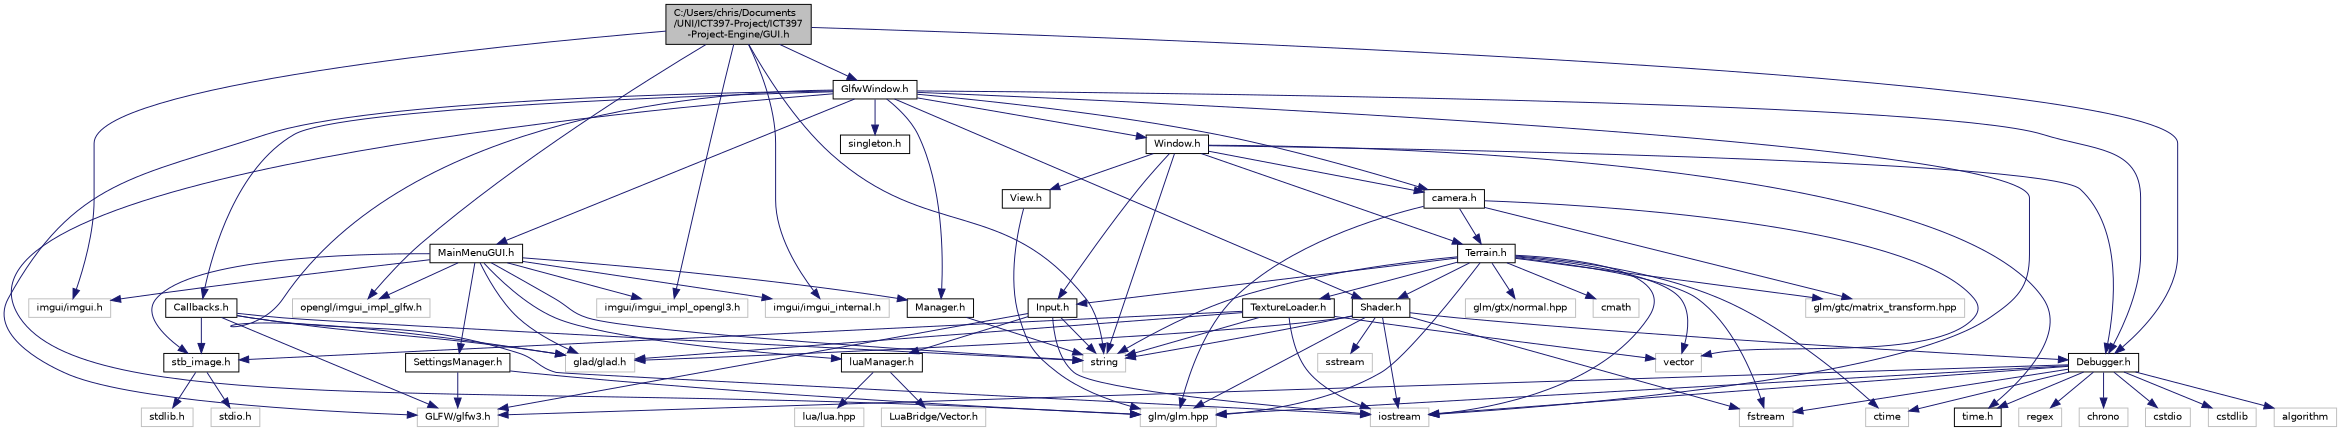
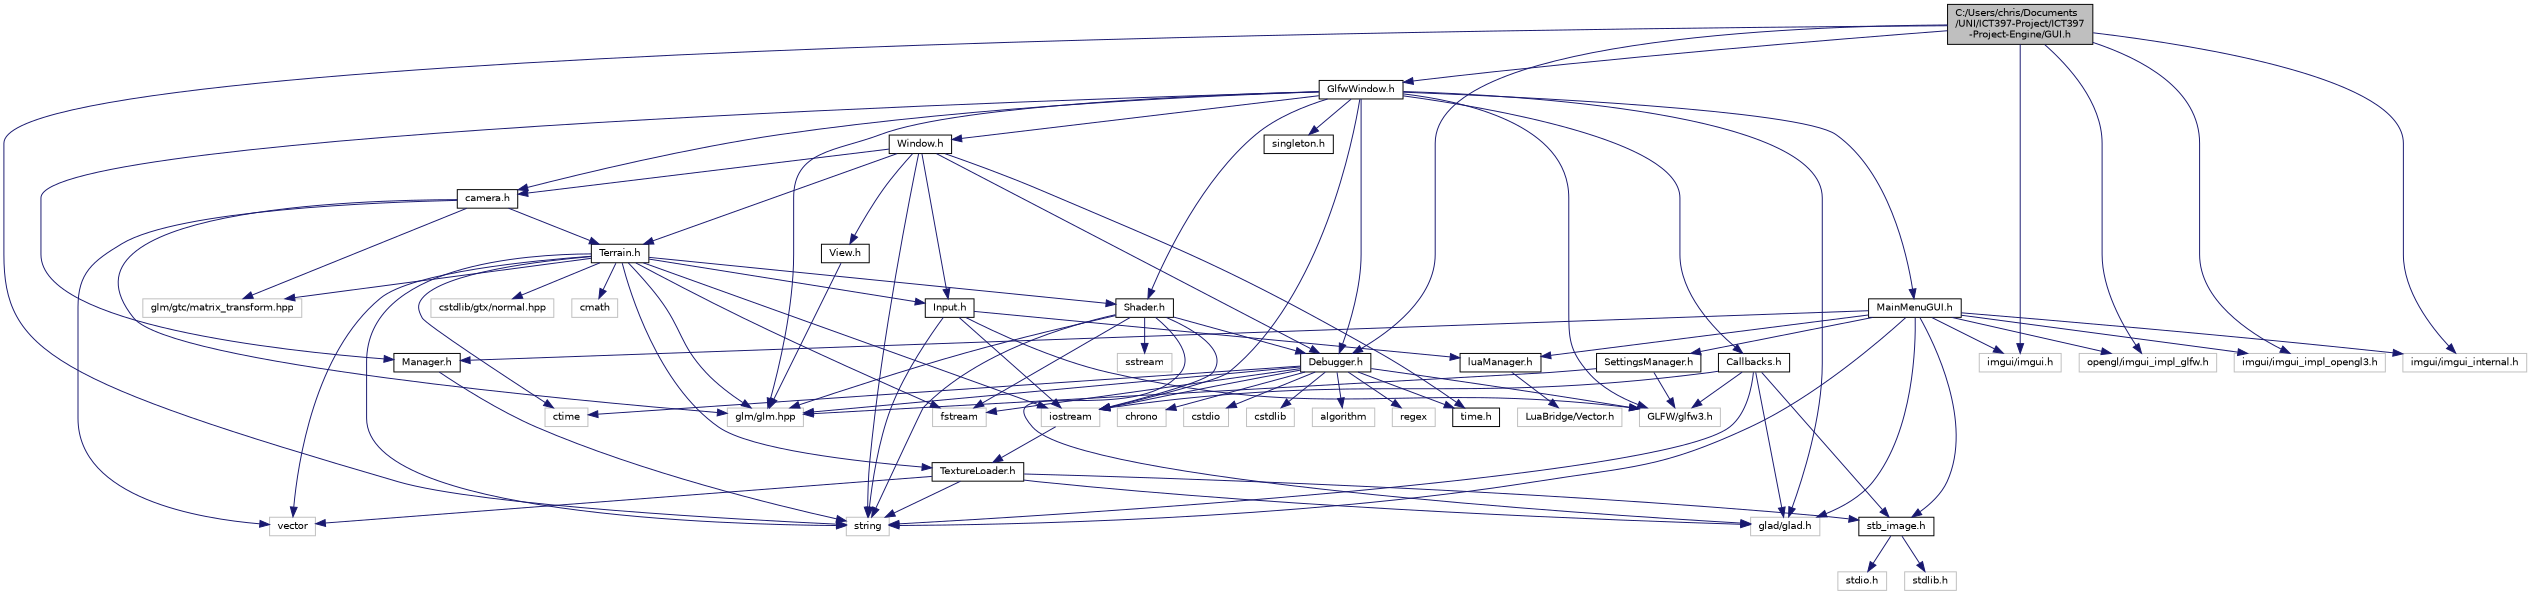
(1521, 308) -> (492, 308)
(1310, 373) -> (1029, 442)
(829, 417) -> none
